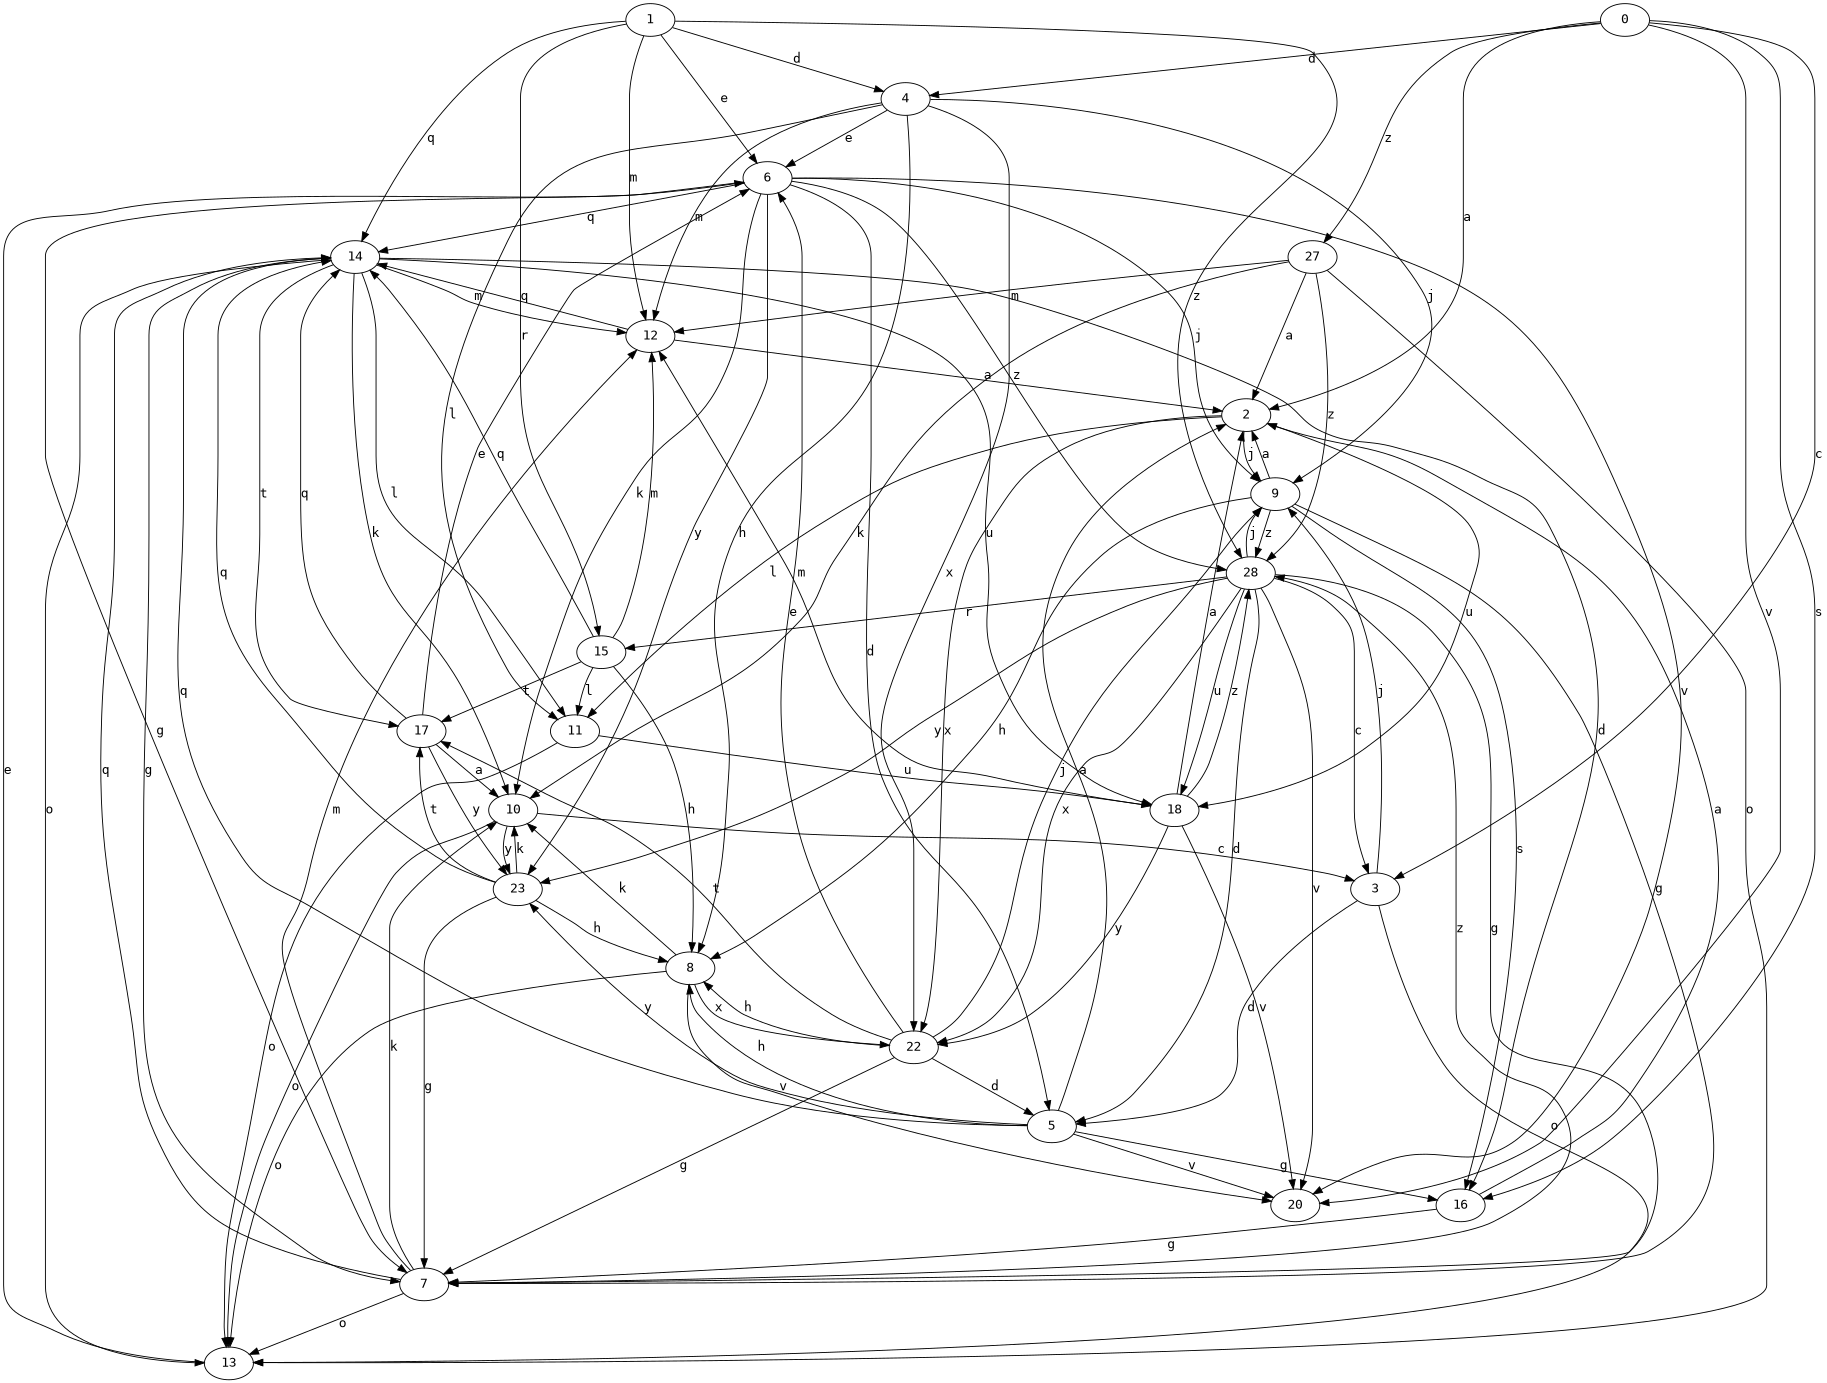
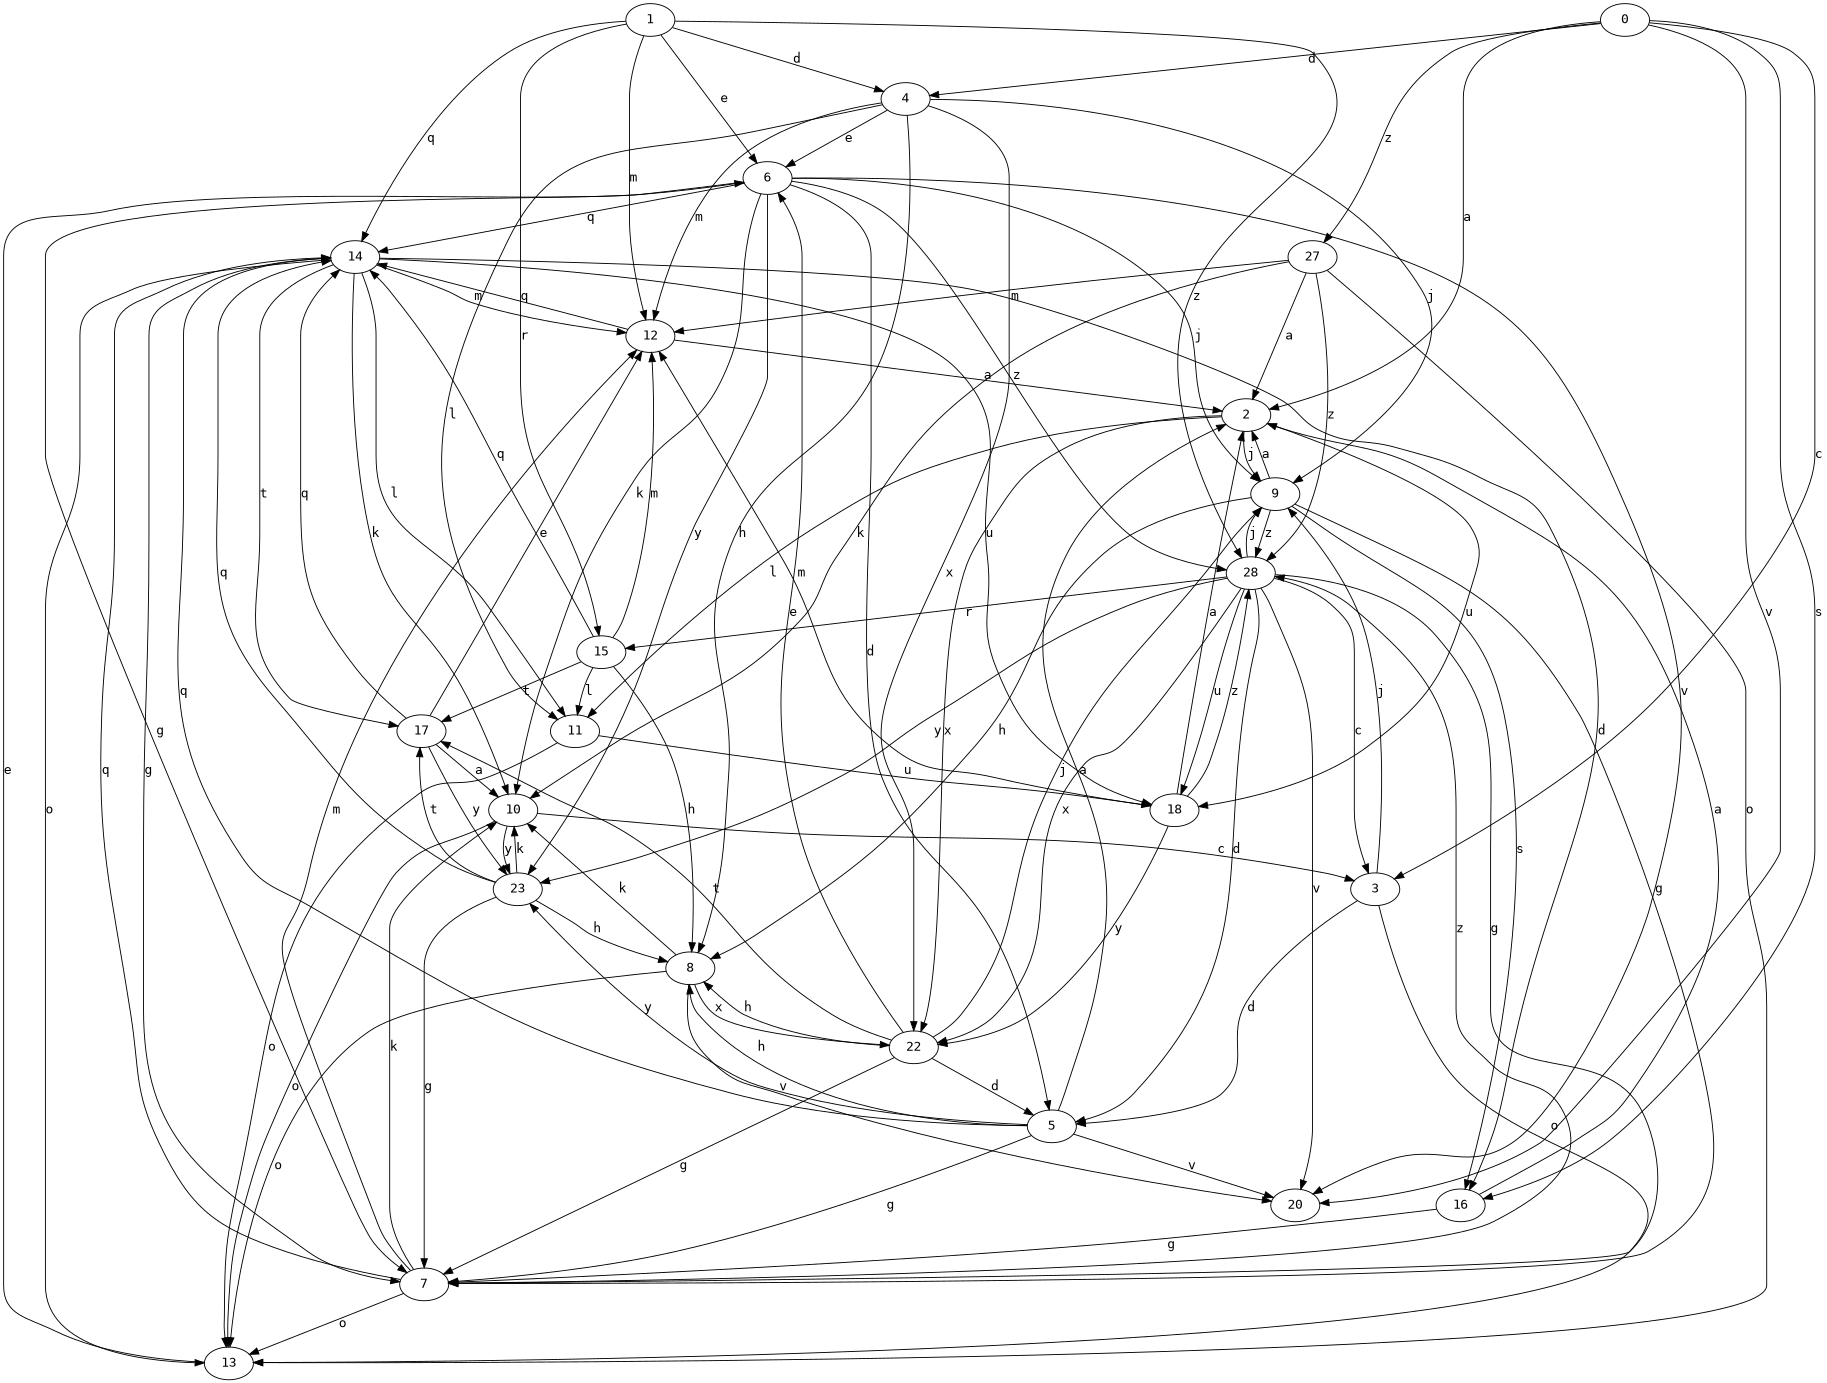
(504, 403) -> (528, 547)
(1257, 1006) -> none
(1252, 1165) -> (750, 1232)
